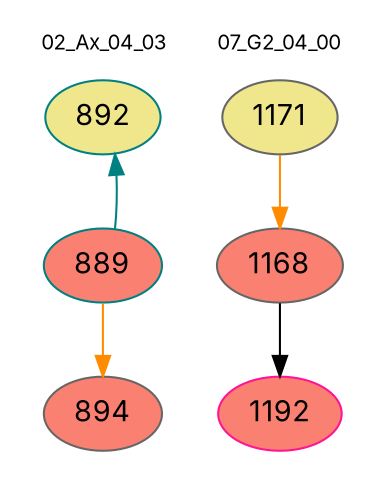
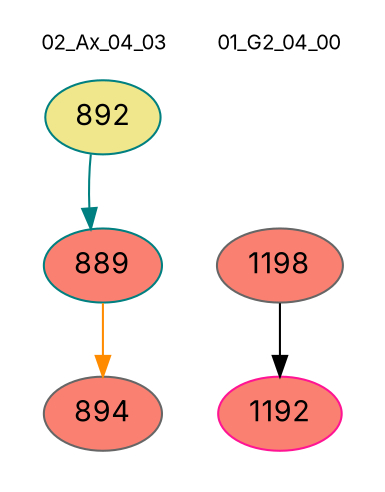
(280, 44) -> (280, 44)
(280, 117) -> none
(117, 202) -> (89, 181)
(280, 266) -> (280, 266)
